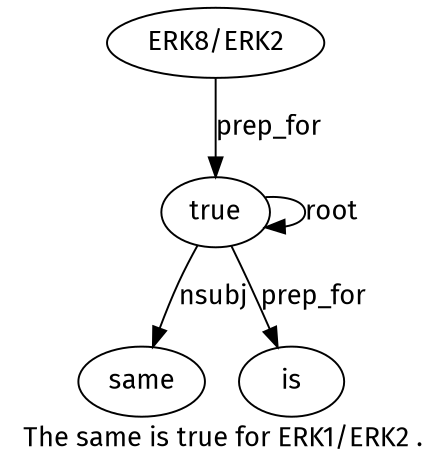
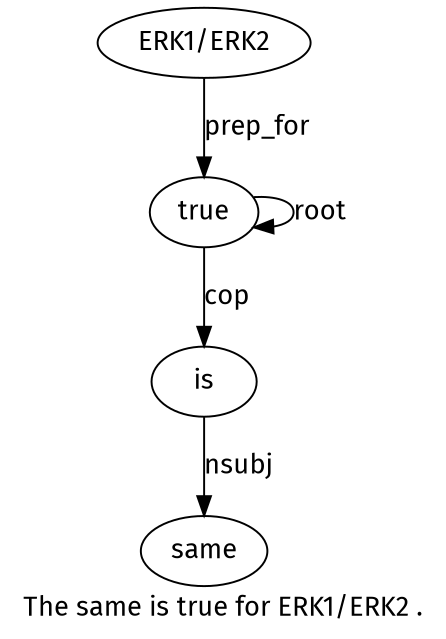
(216, 43) -> (204, 43)
(177, 286) -> (204, 457)
(314, 297) -> (227, 297)
